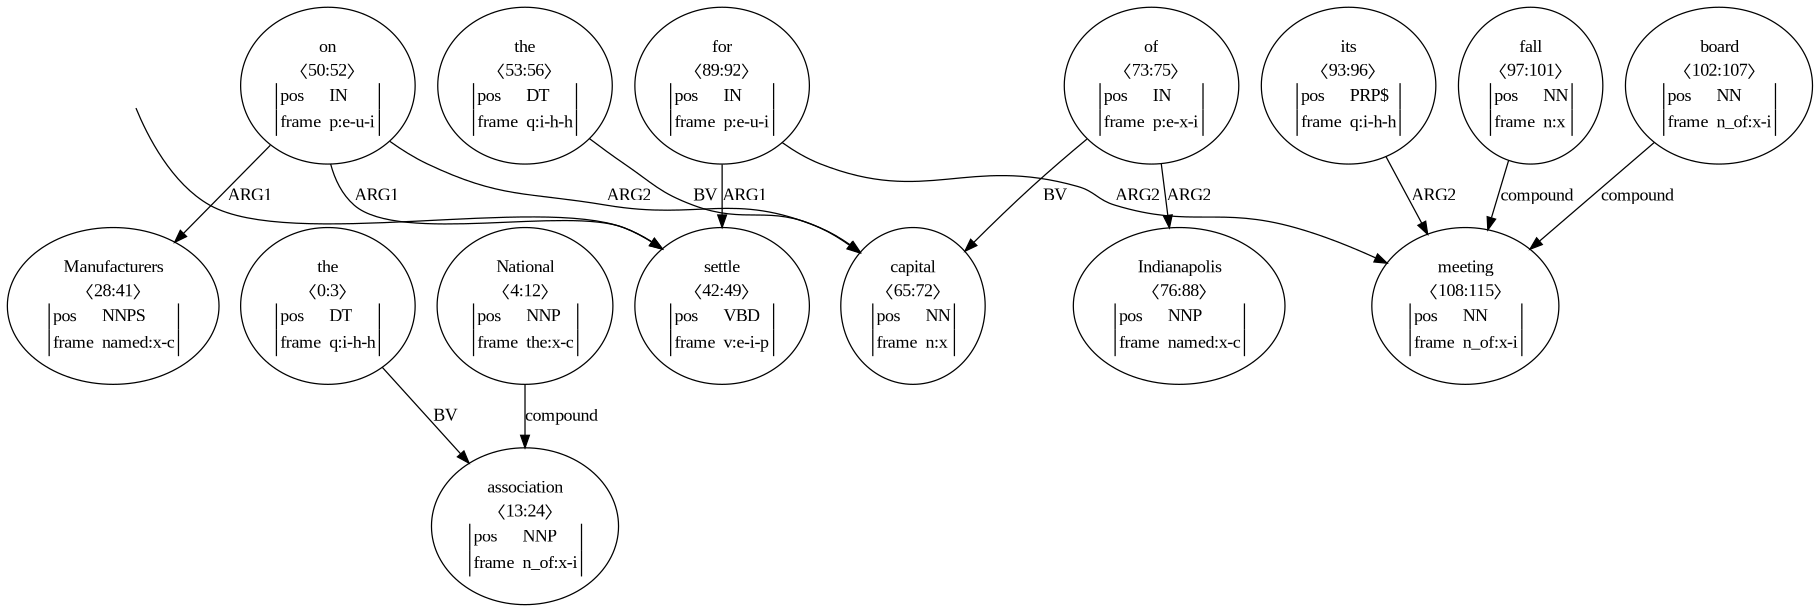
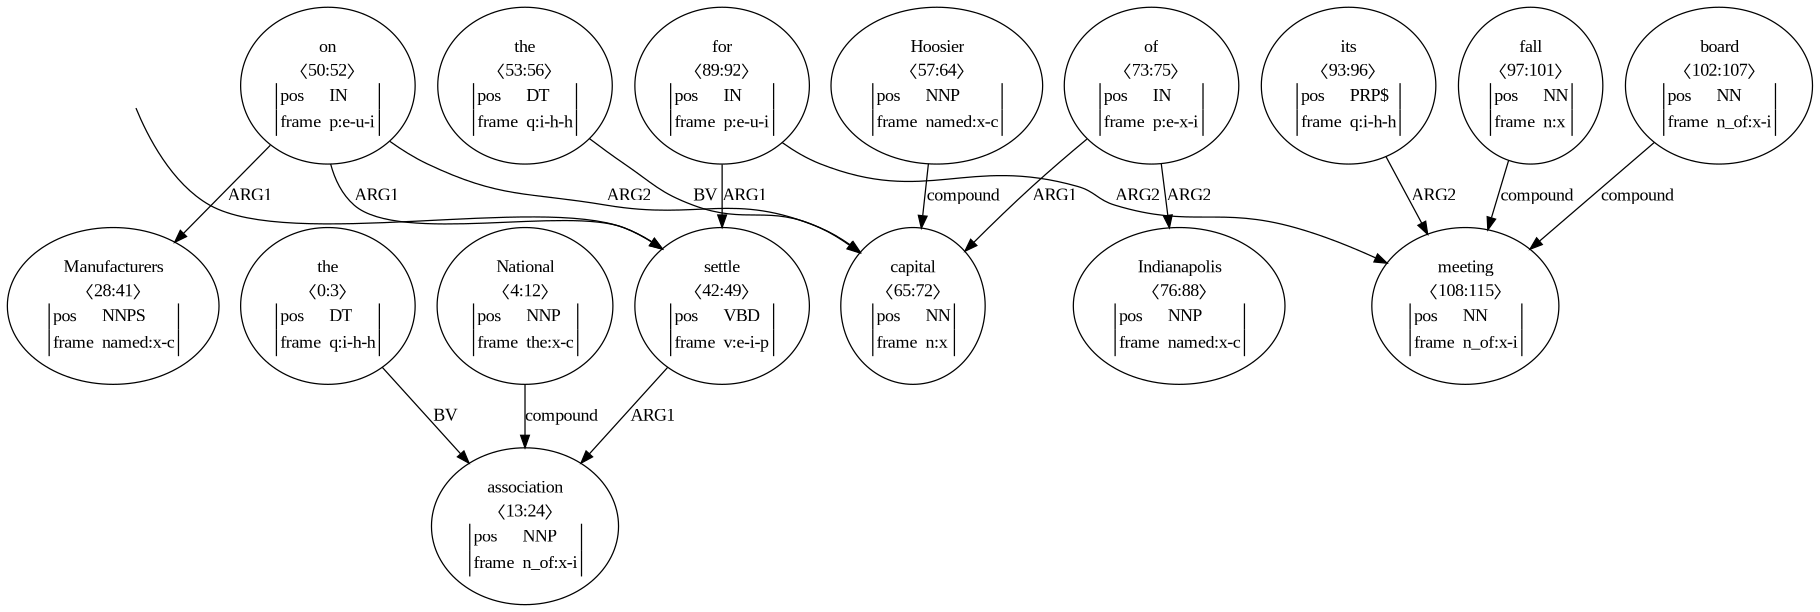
none -> (937, 86)
(1055, 196) -> (1055, 196)
none -> (629, 411)
